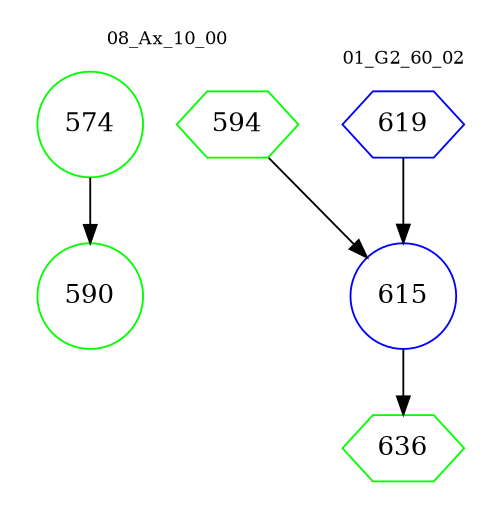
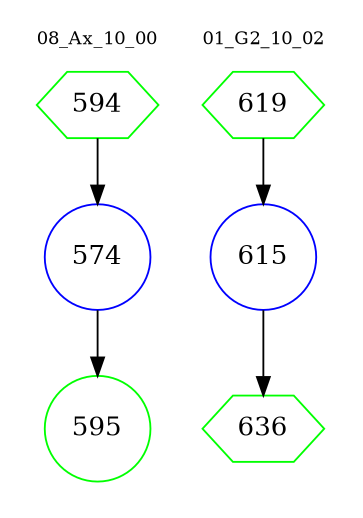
(404, 59) -> (264, 40)
(90, 124) -> (98, 257)
(403, 124) -> (263, 105)
(301, 190) -> (98, 162)
(90, 296) -> (98, 429)
